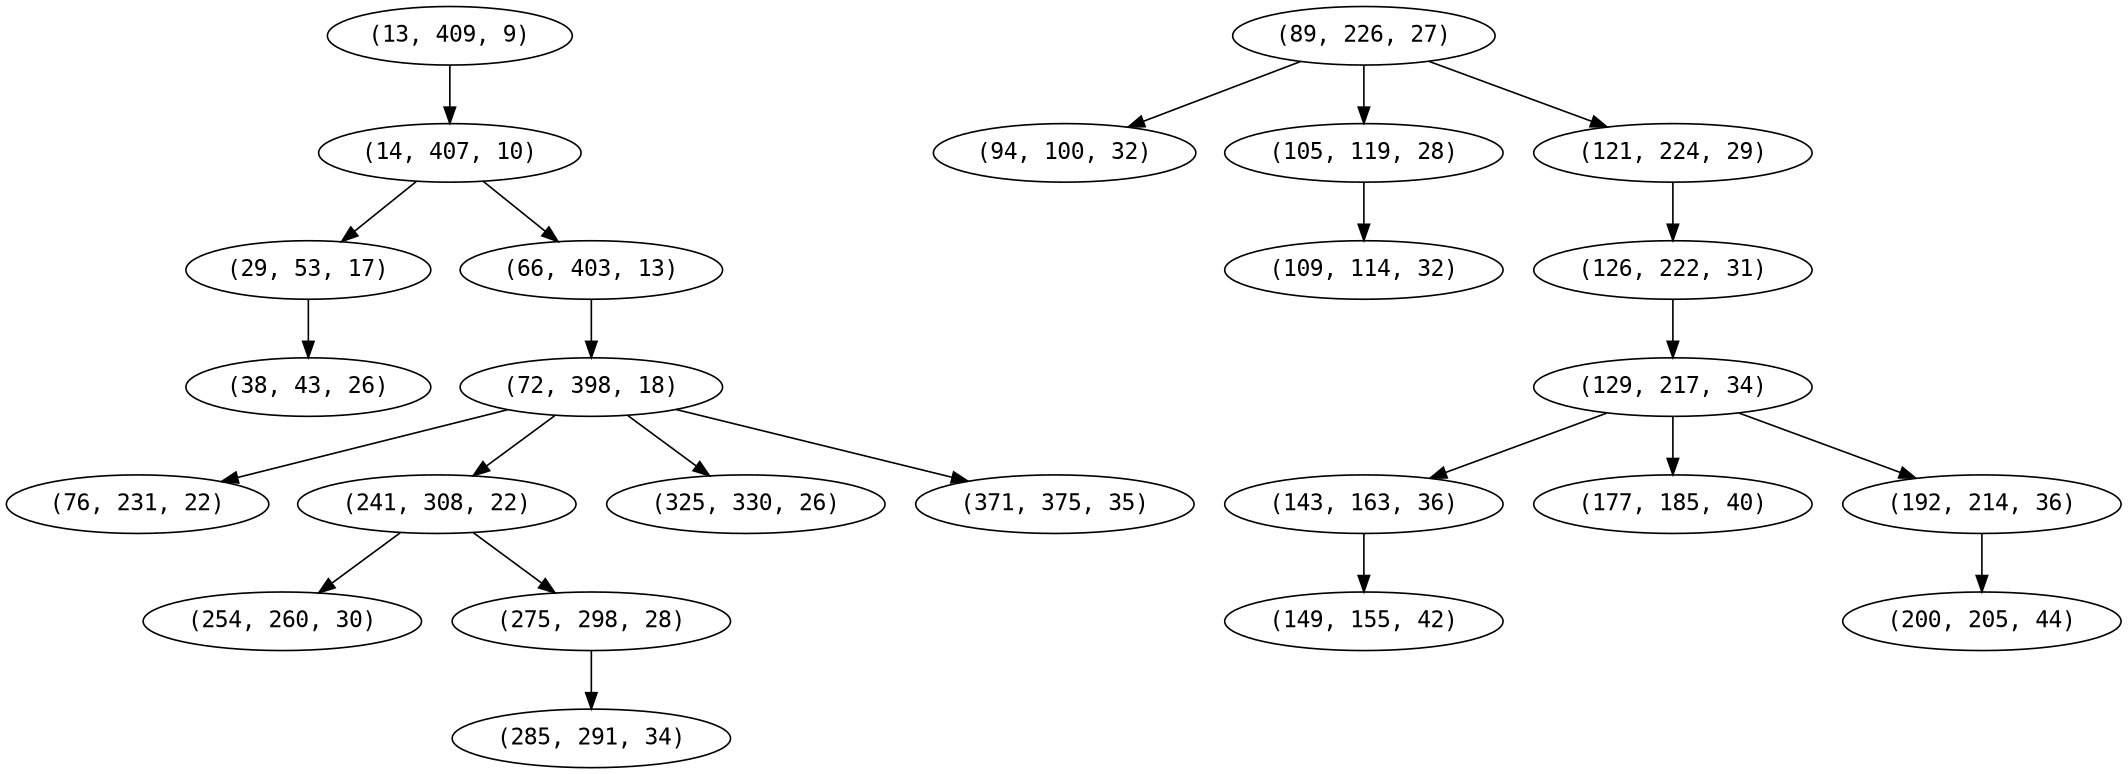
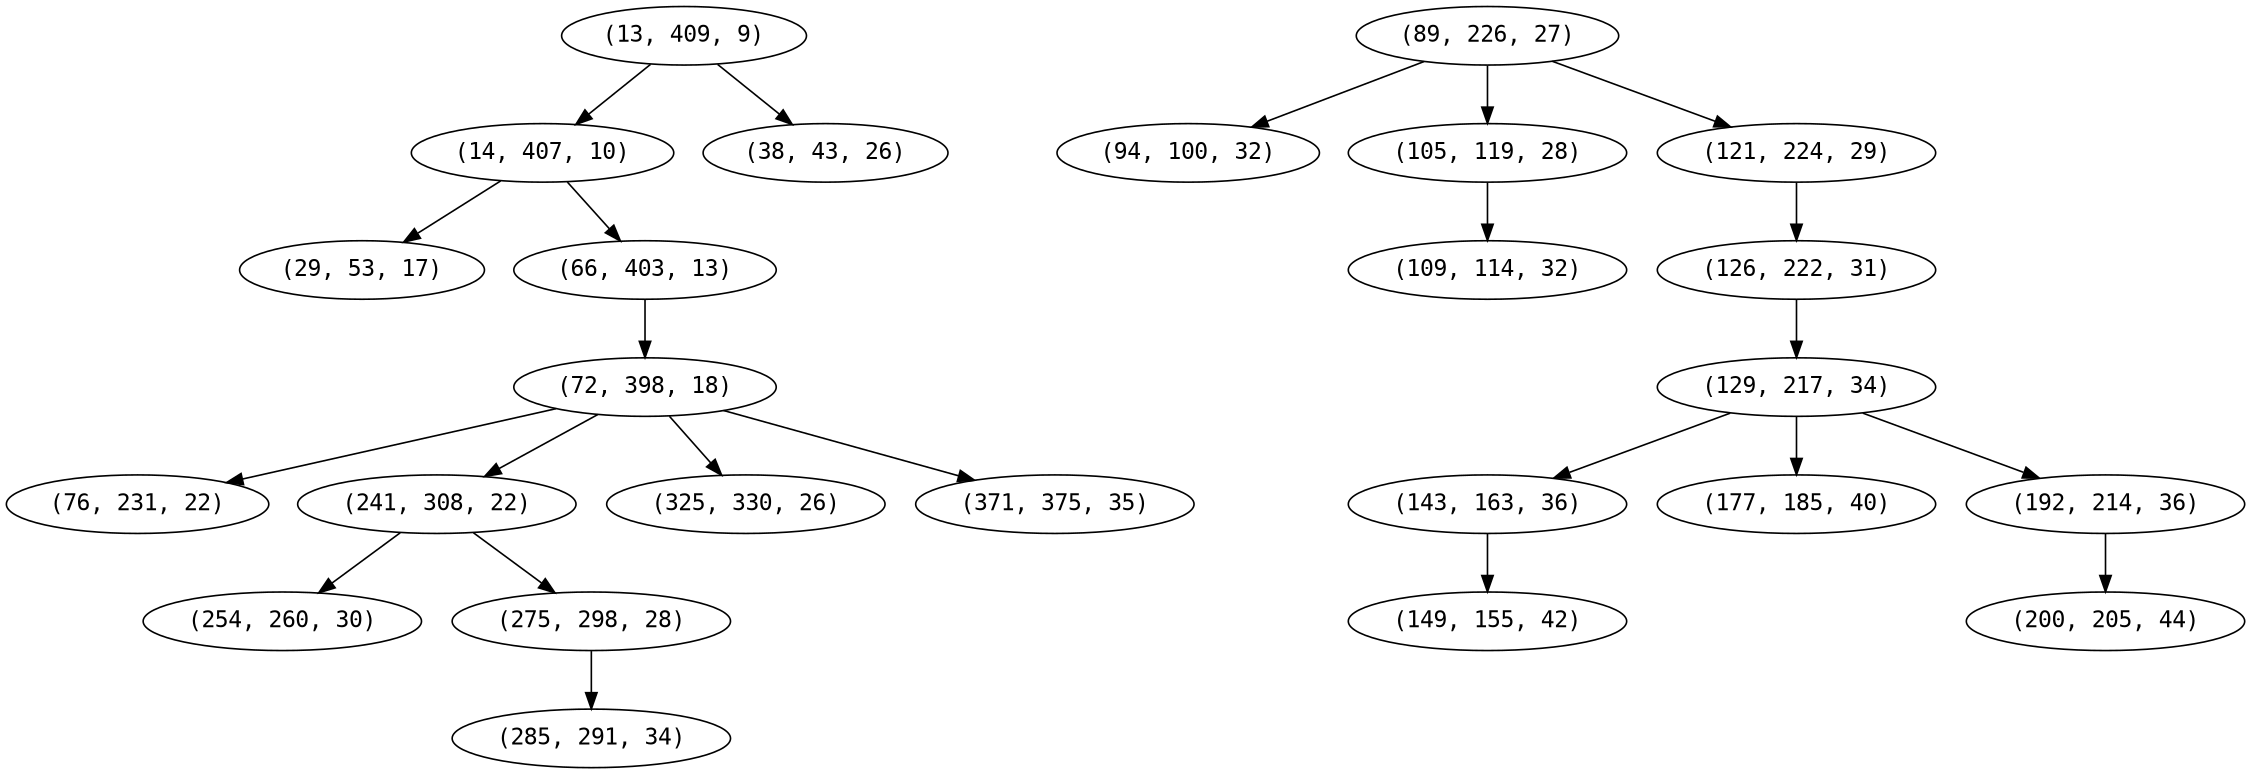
(308, 321) -> (749, 89)
